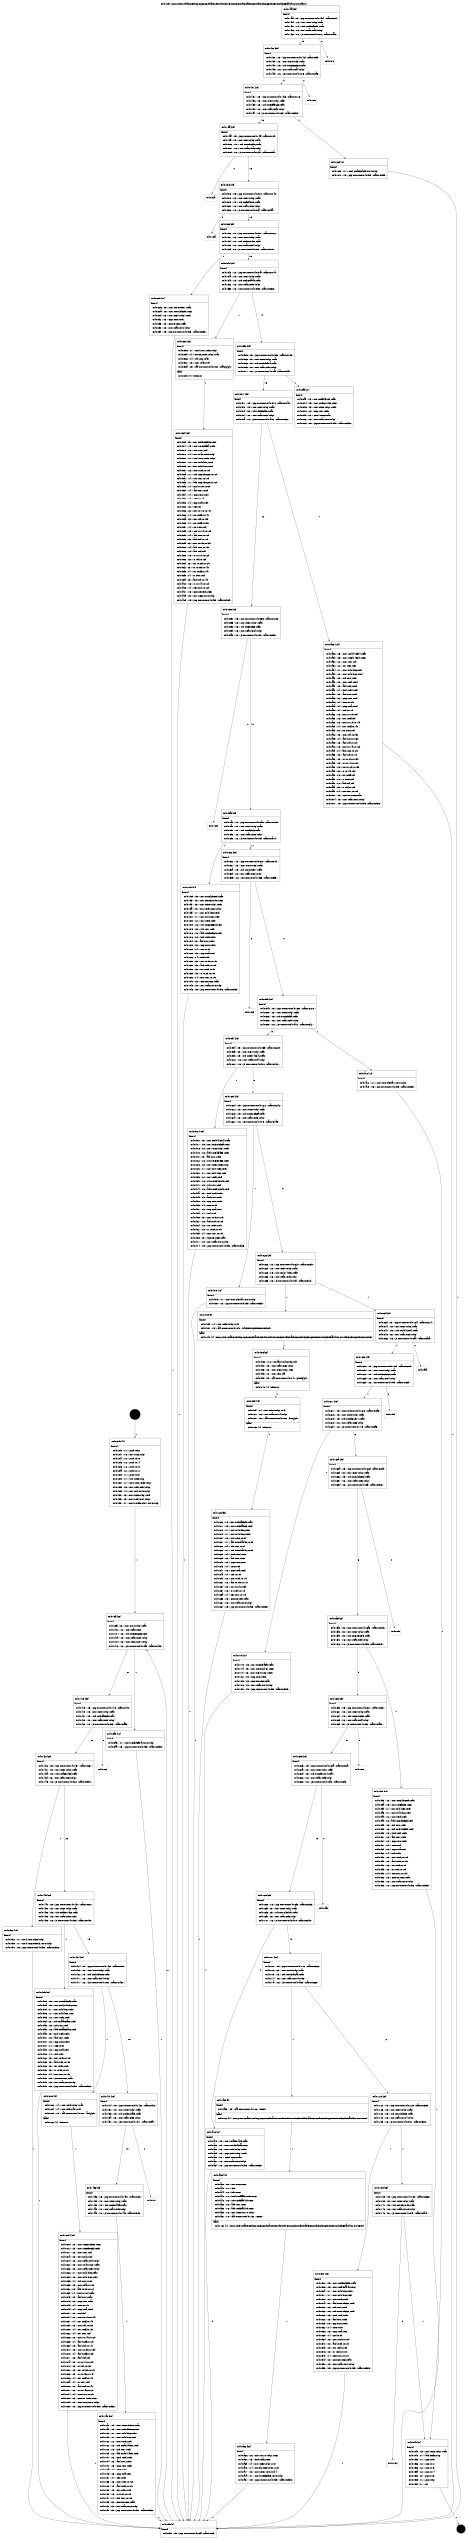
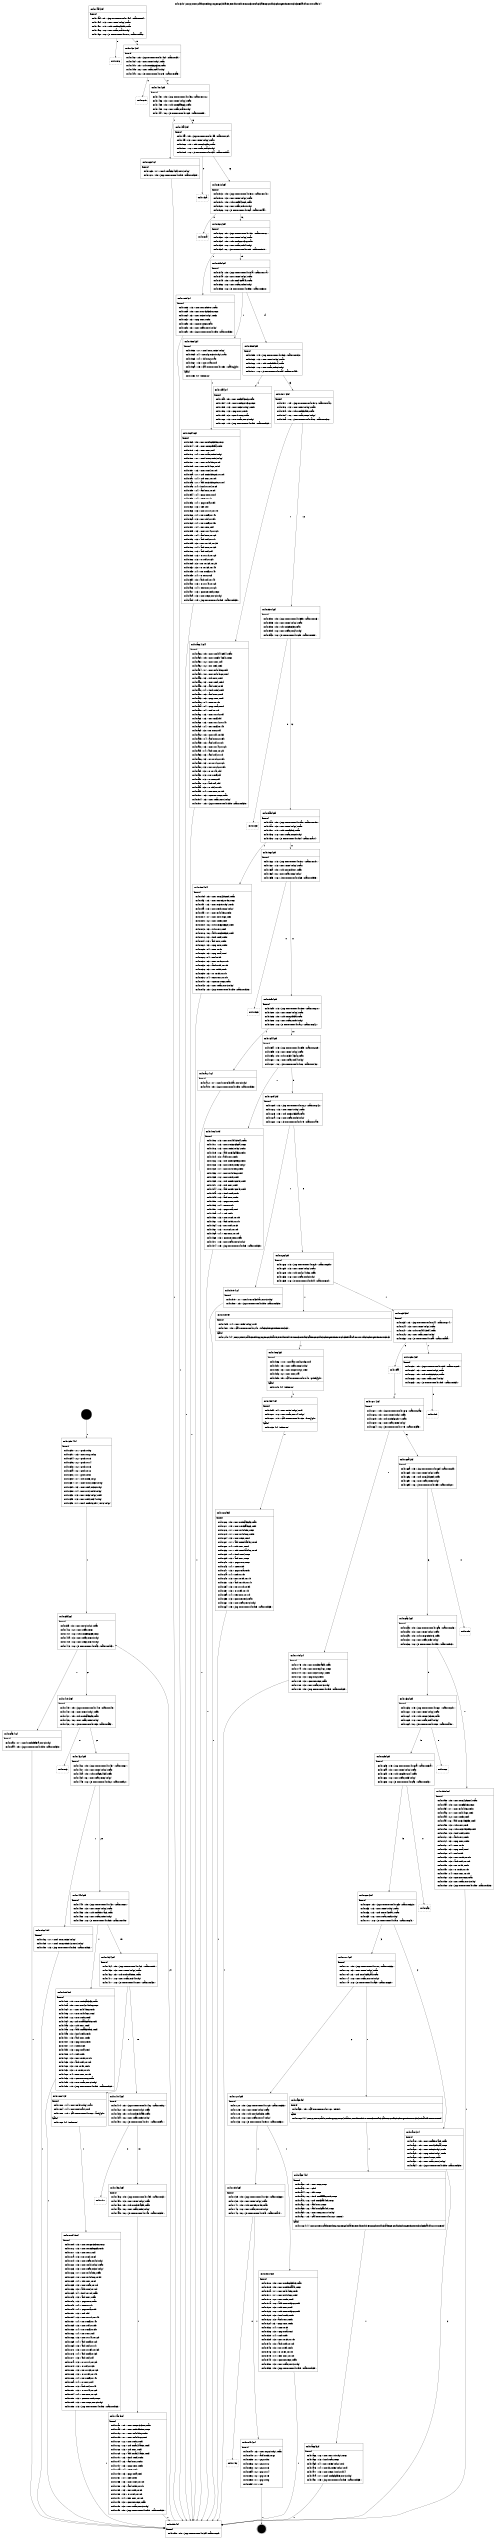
(368, 1392) -> (394, 1385)
(441, 1758) -> (201, 1803)
